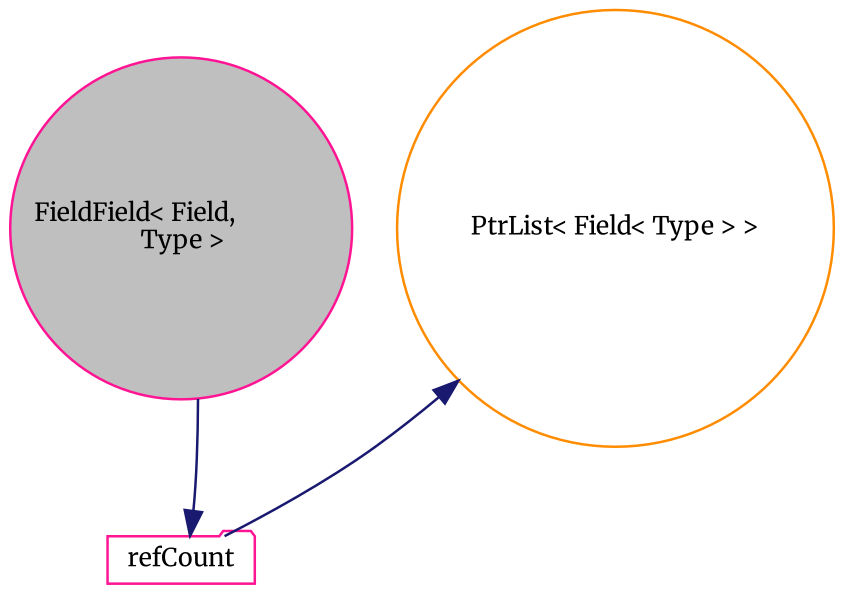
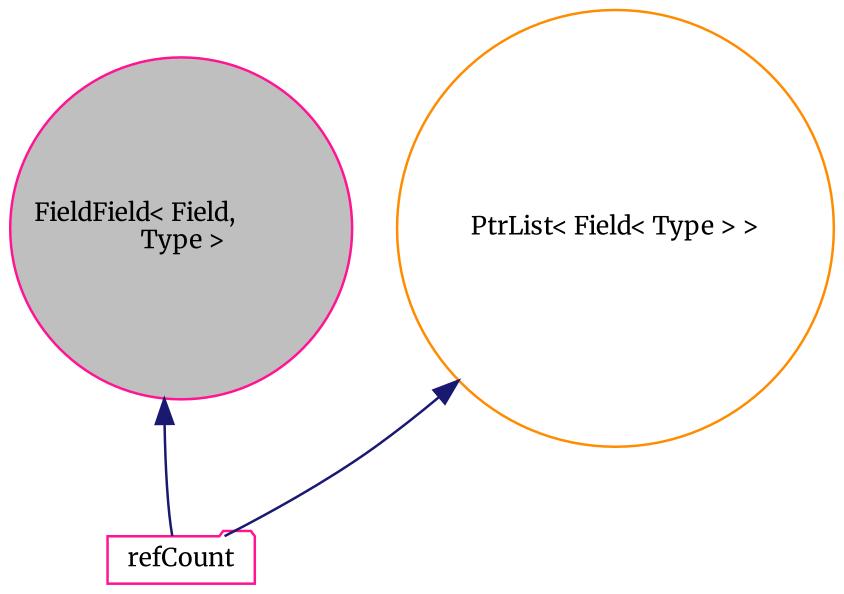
(197, 455) -> (167, 480)
